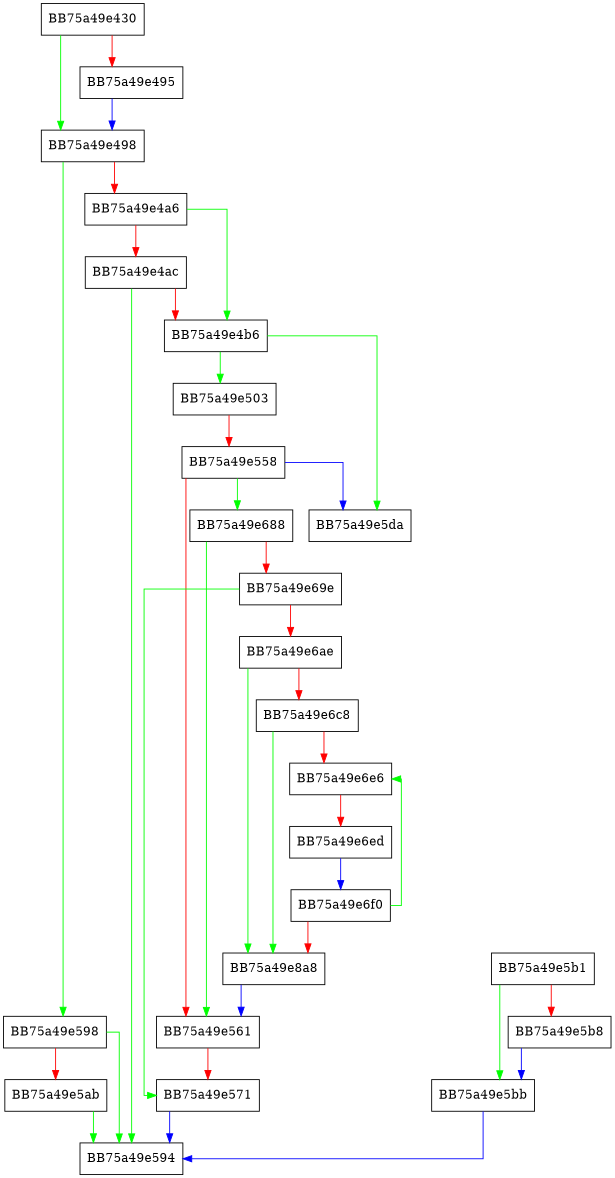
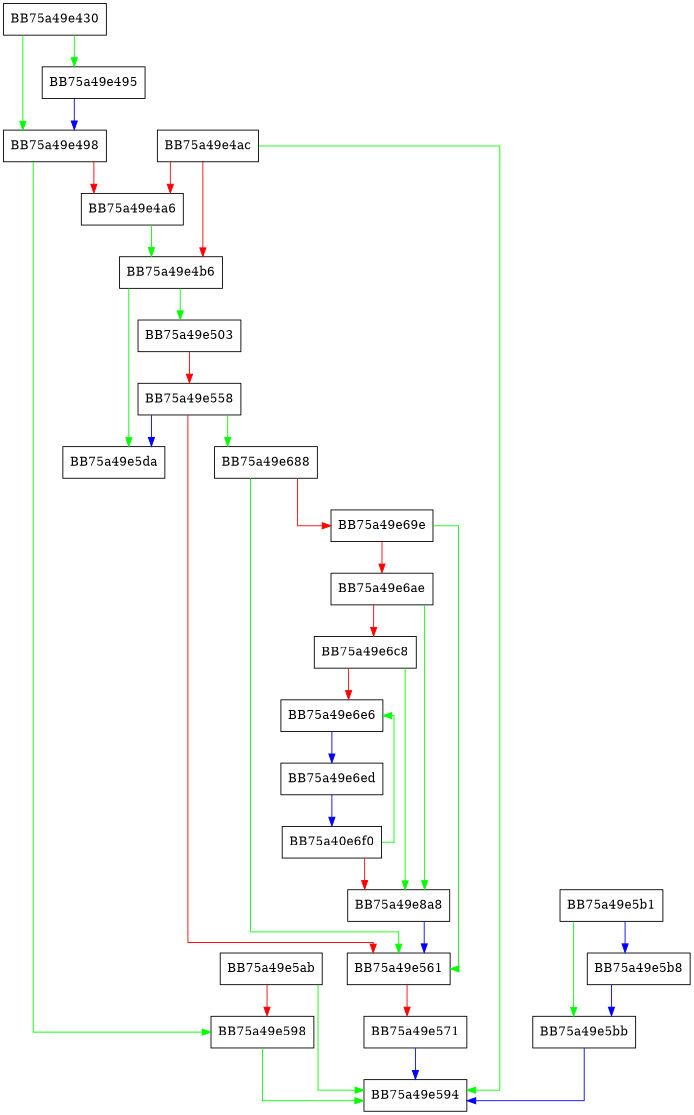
(112, 47) -> (74, 47)
(136, 236) -> (170, 173)
(144, 796) -> (458, 735)
(341, 806) -> (332, 743)
(341, 906) -> (332, 842)
(551, 996) -> (625, 933)
(56, 1059) -> (267, 996)
